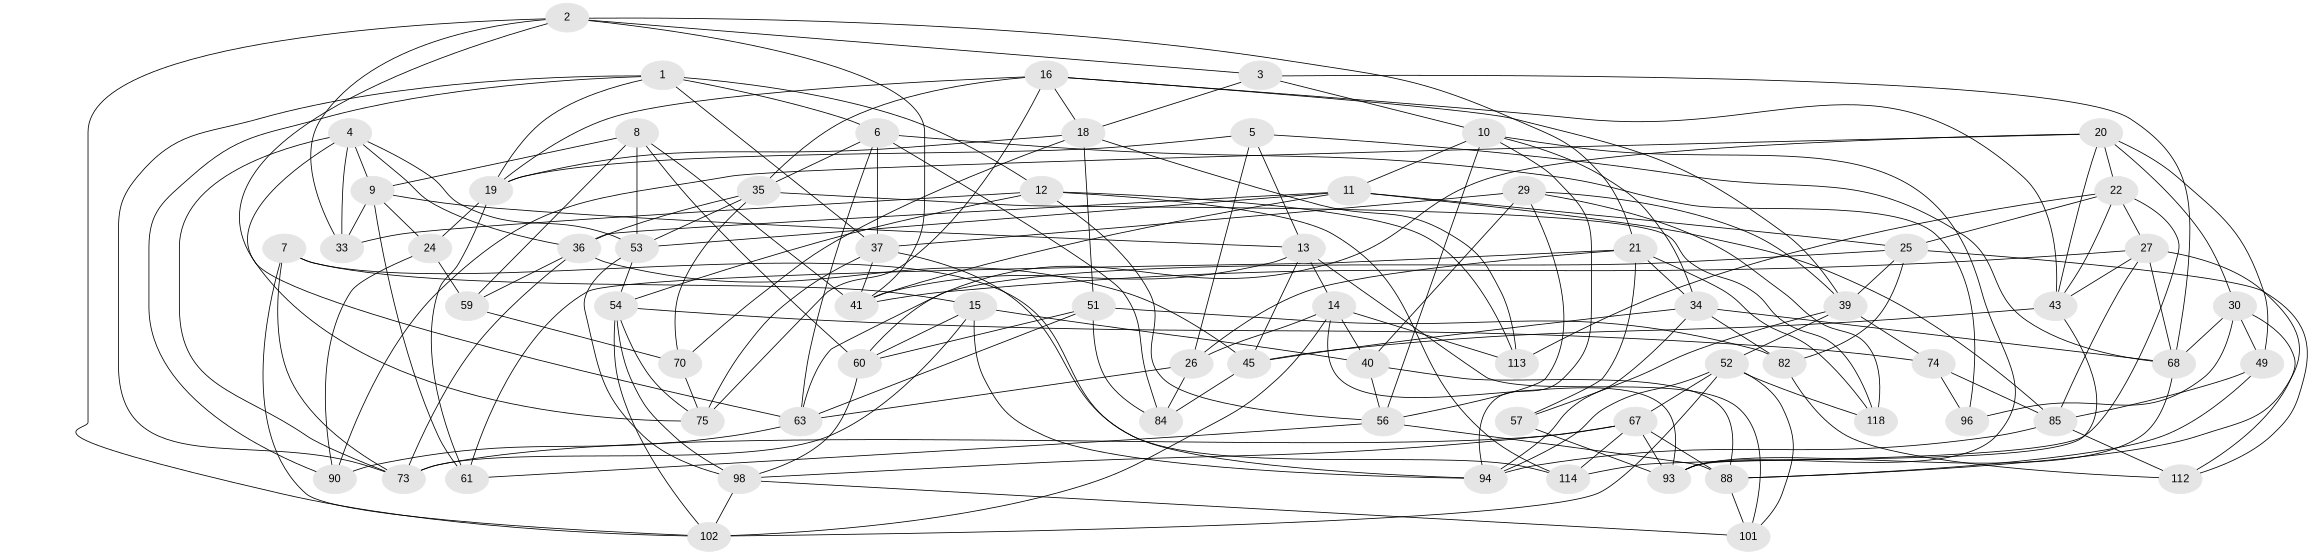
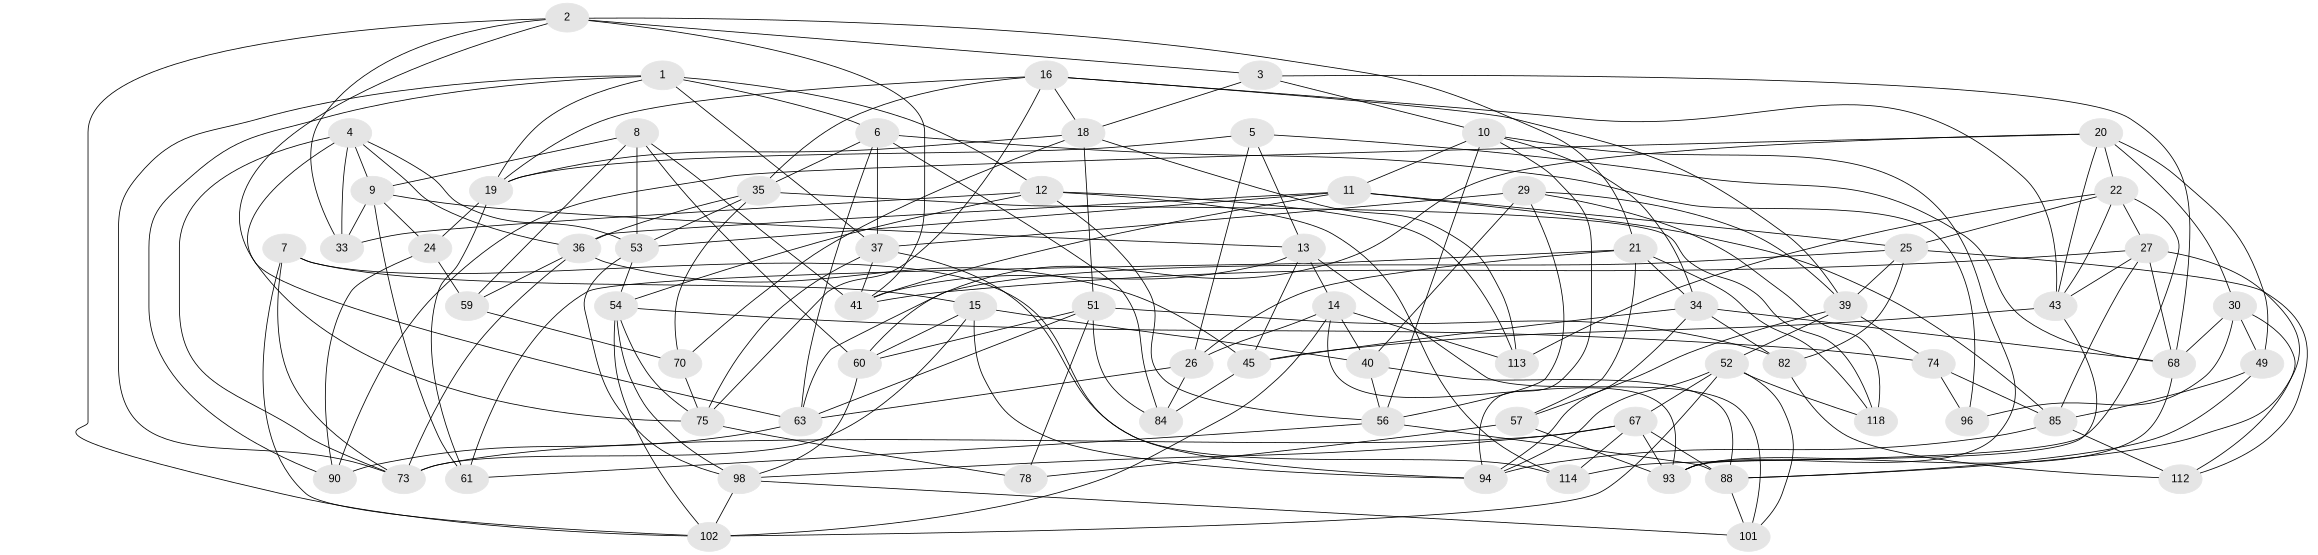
none -> (1026, 479)
